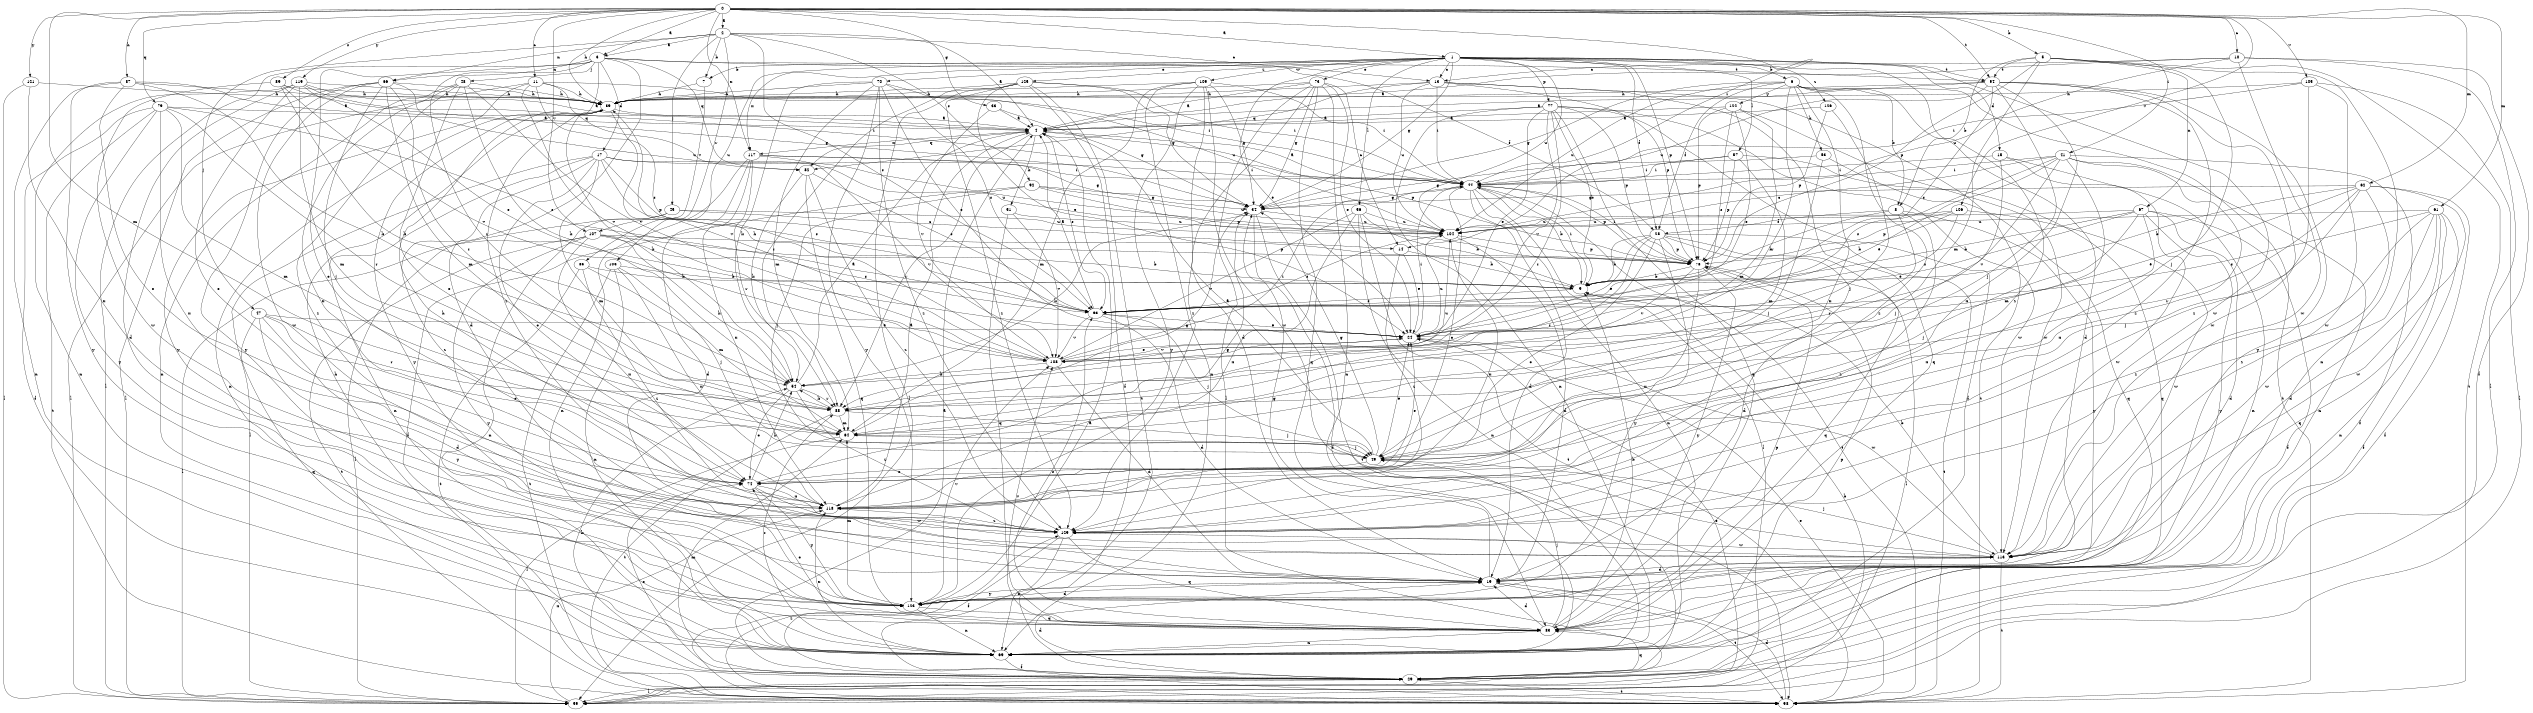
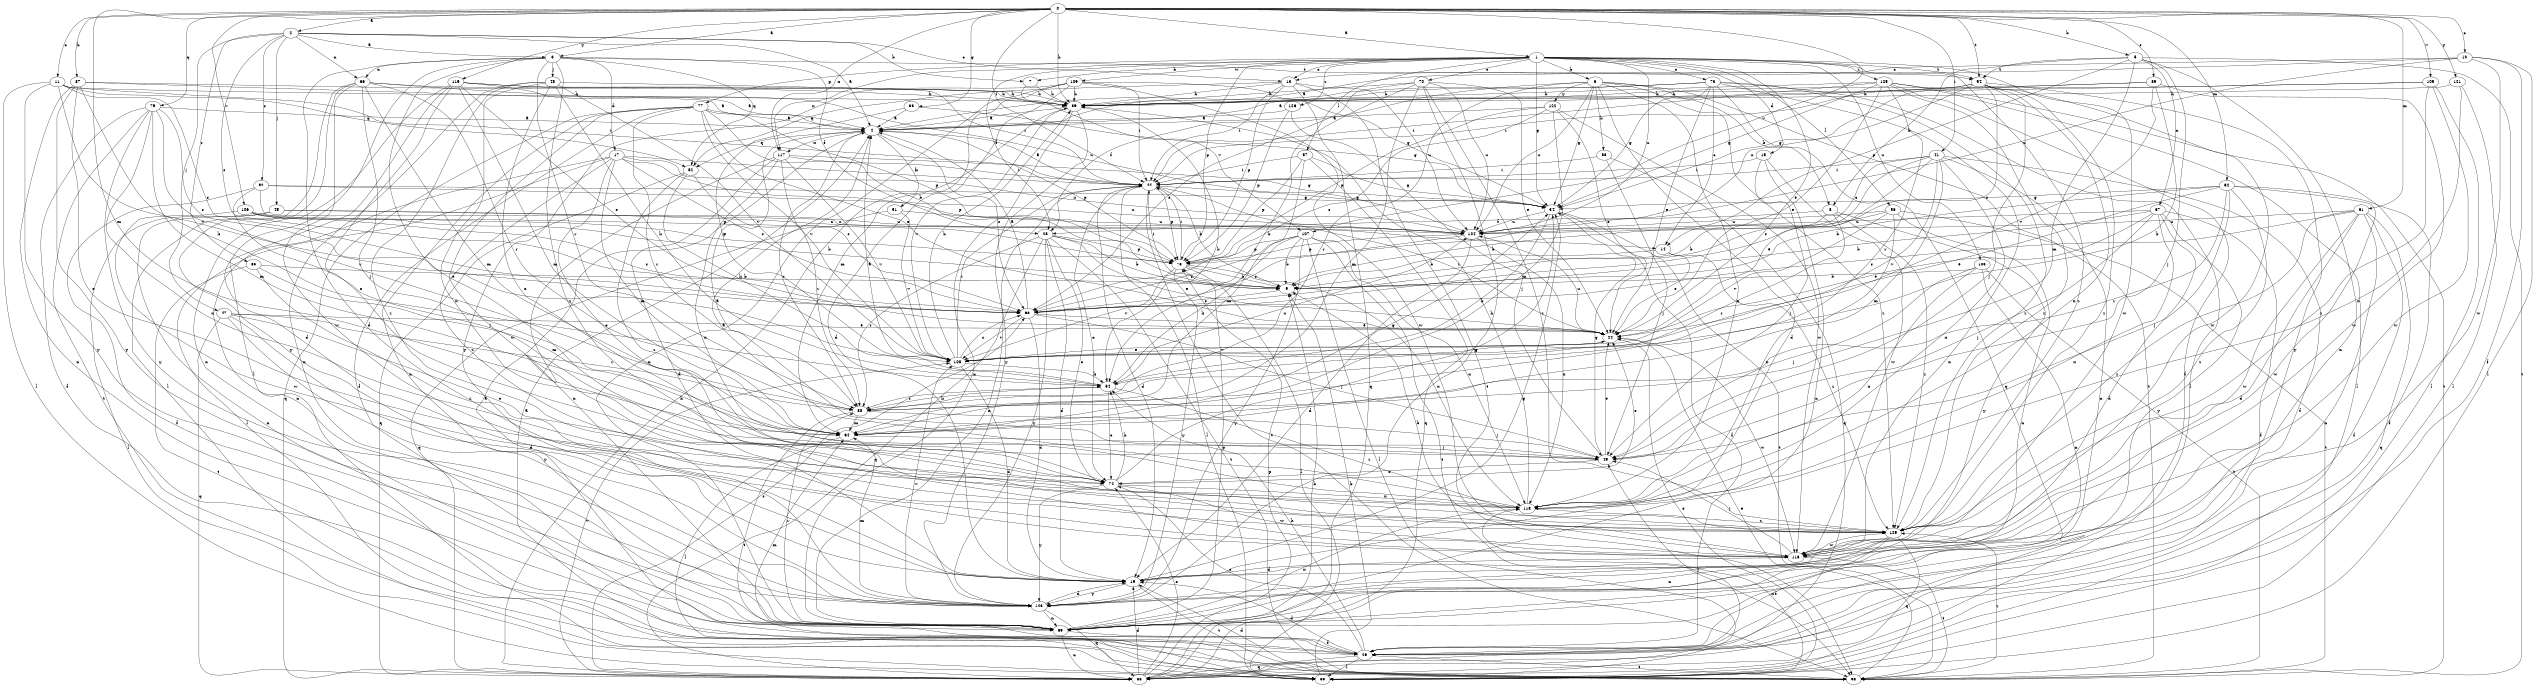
none -> (985, 331)
(1276, 643) -> (1080, 668)
